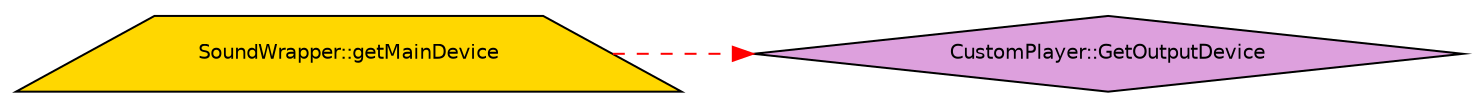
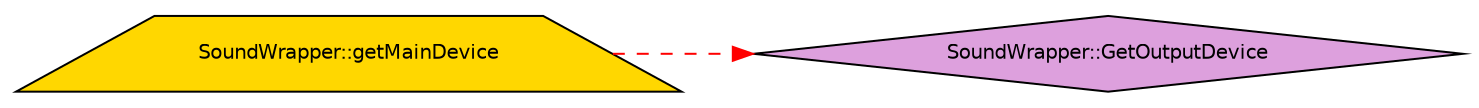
(1108, 54) -> (1108, 54)
